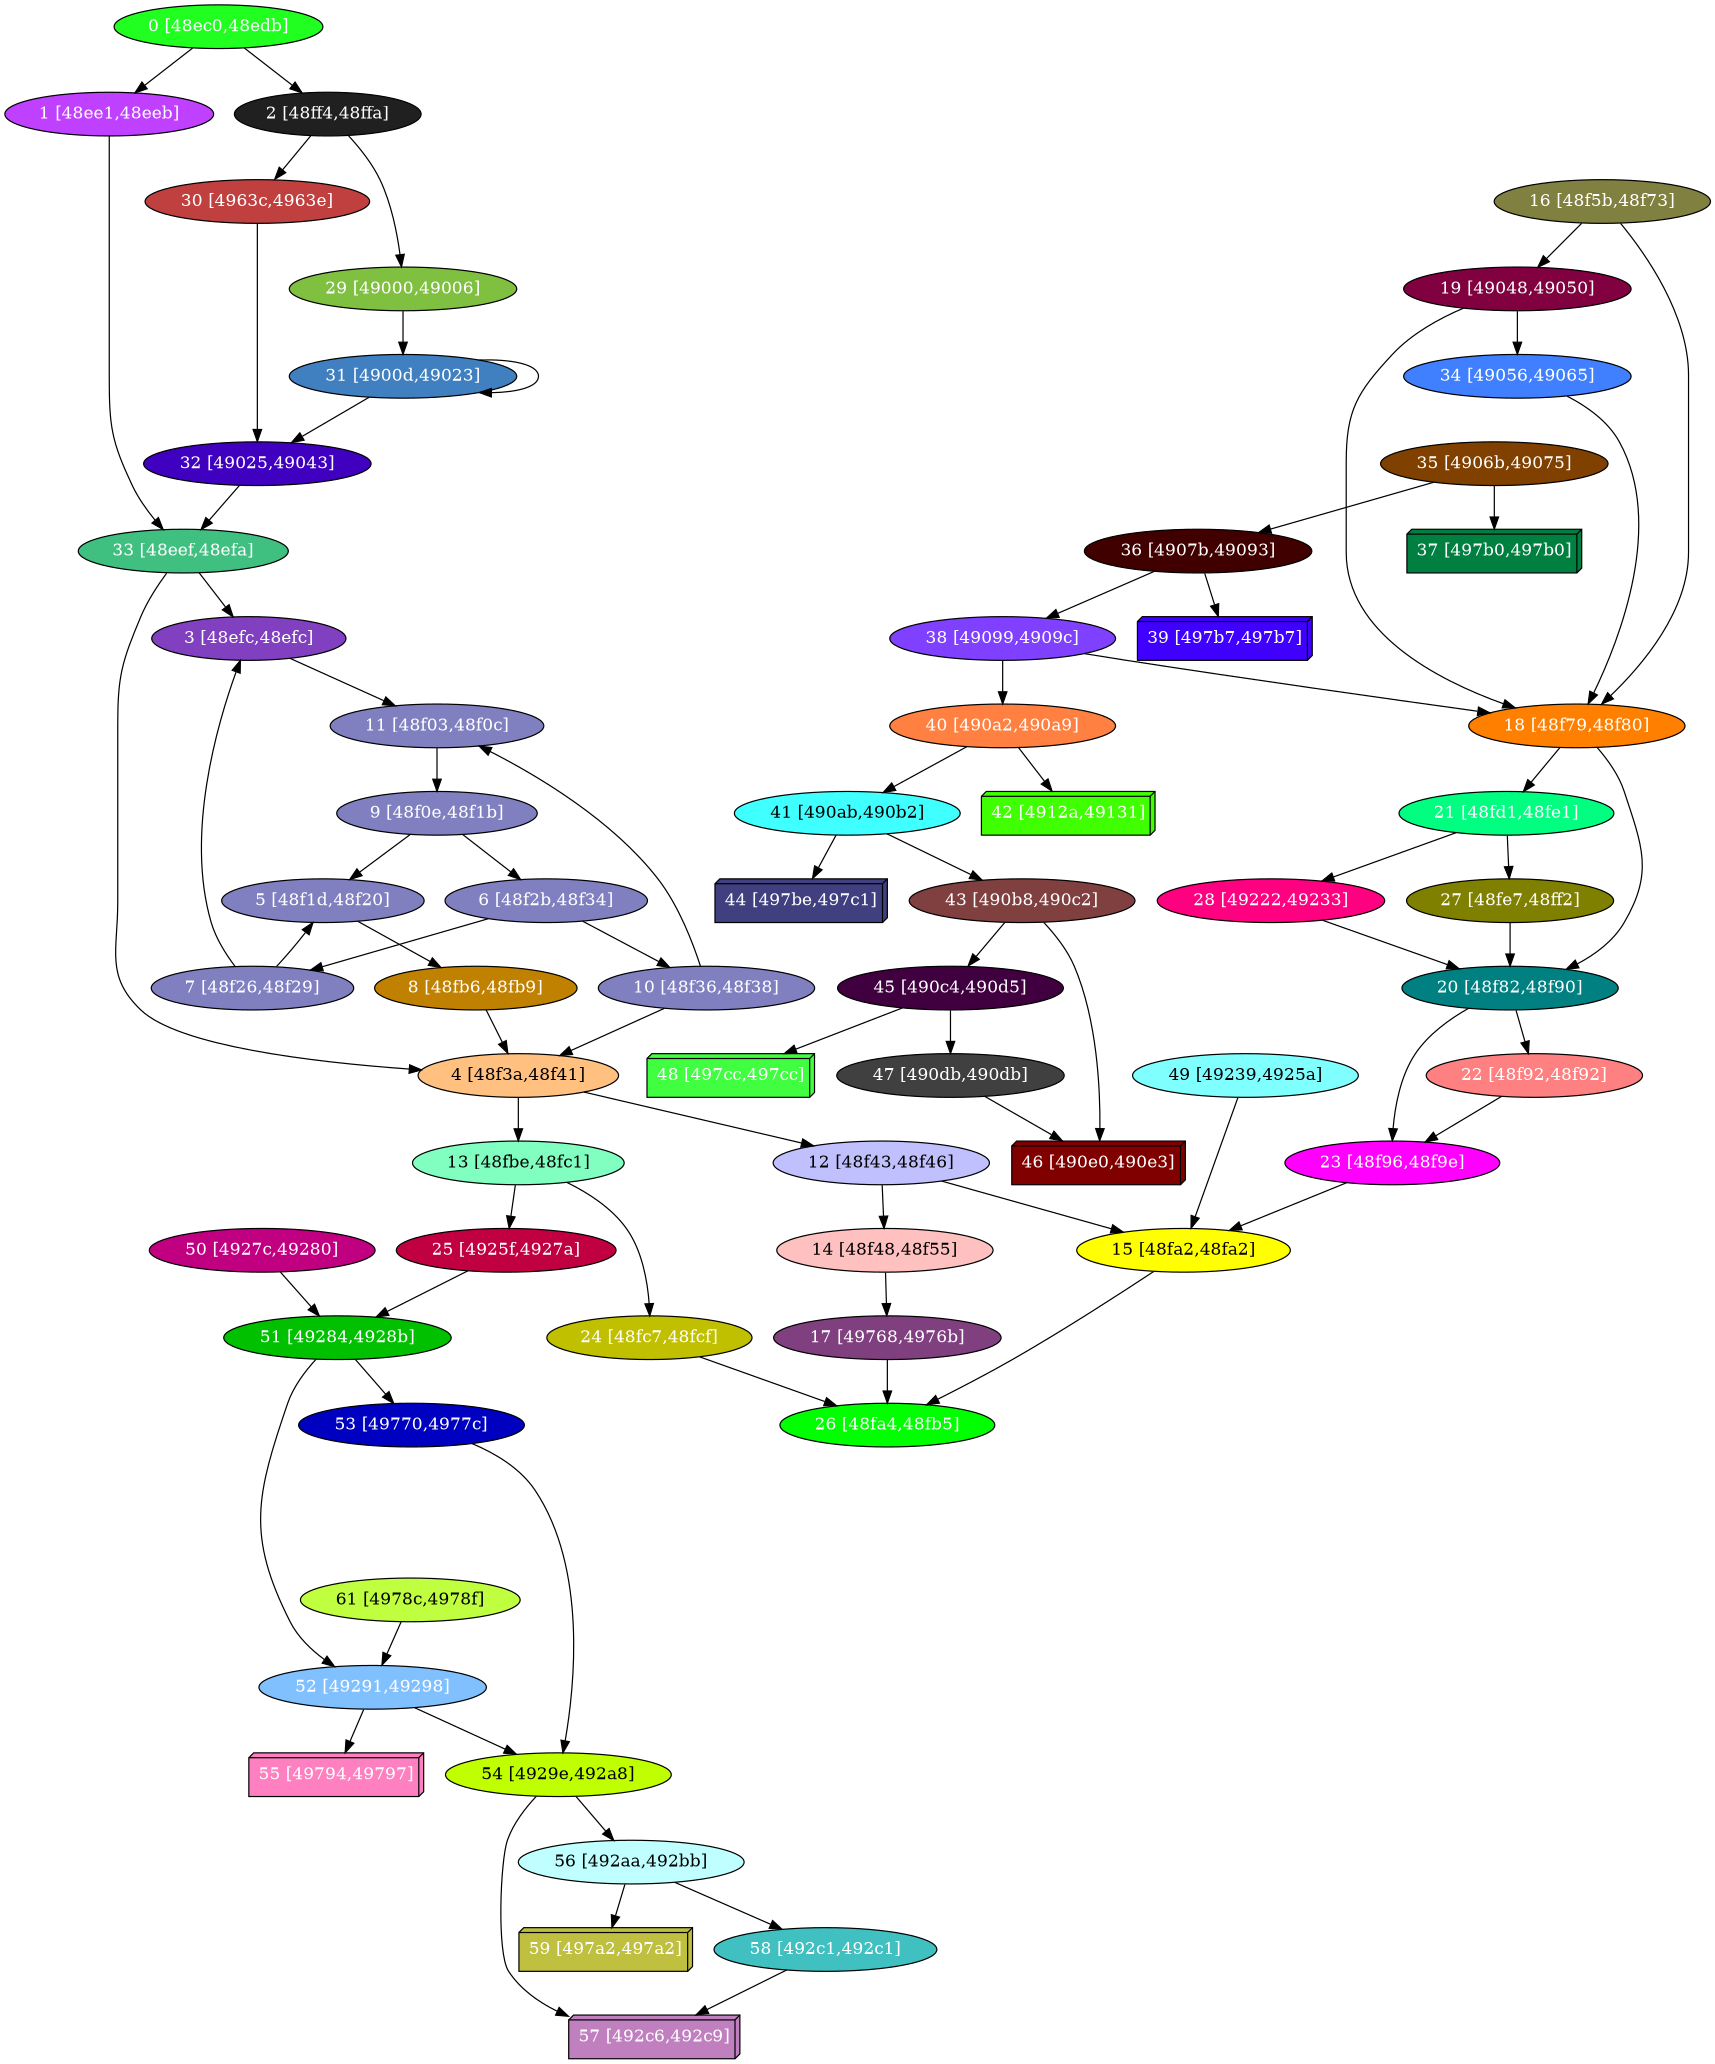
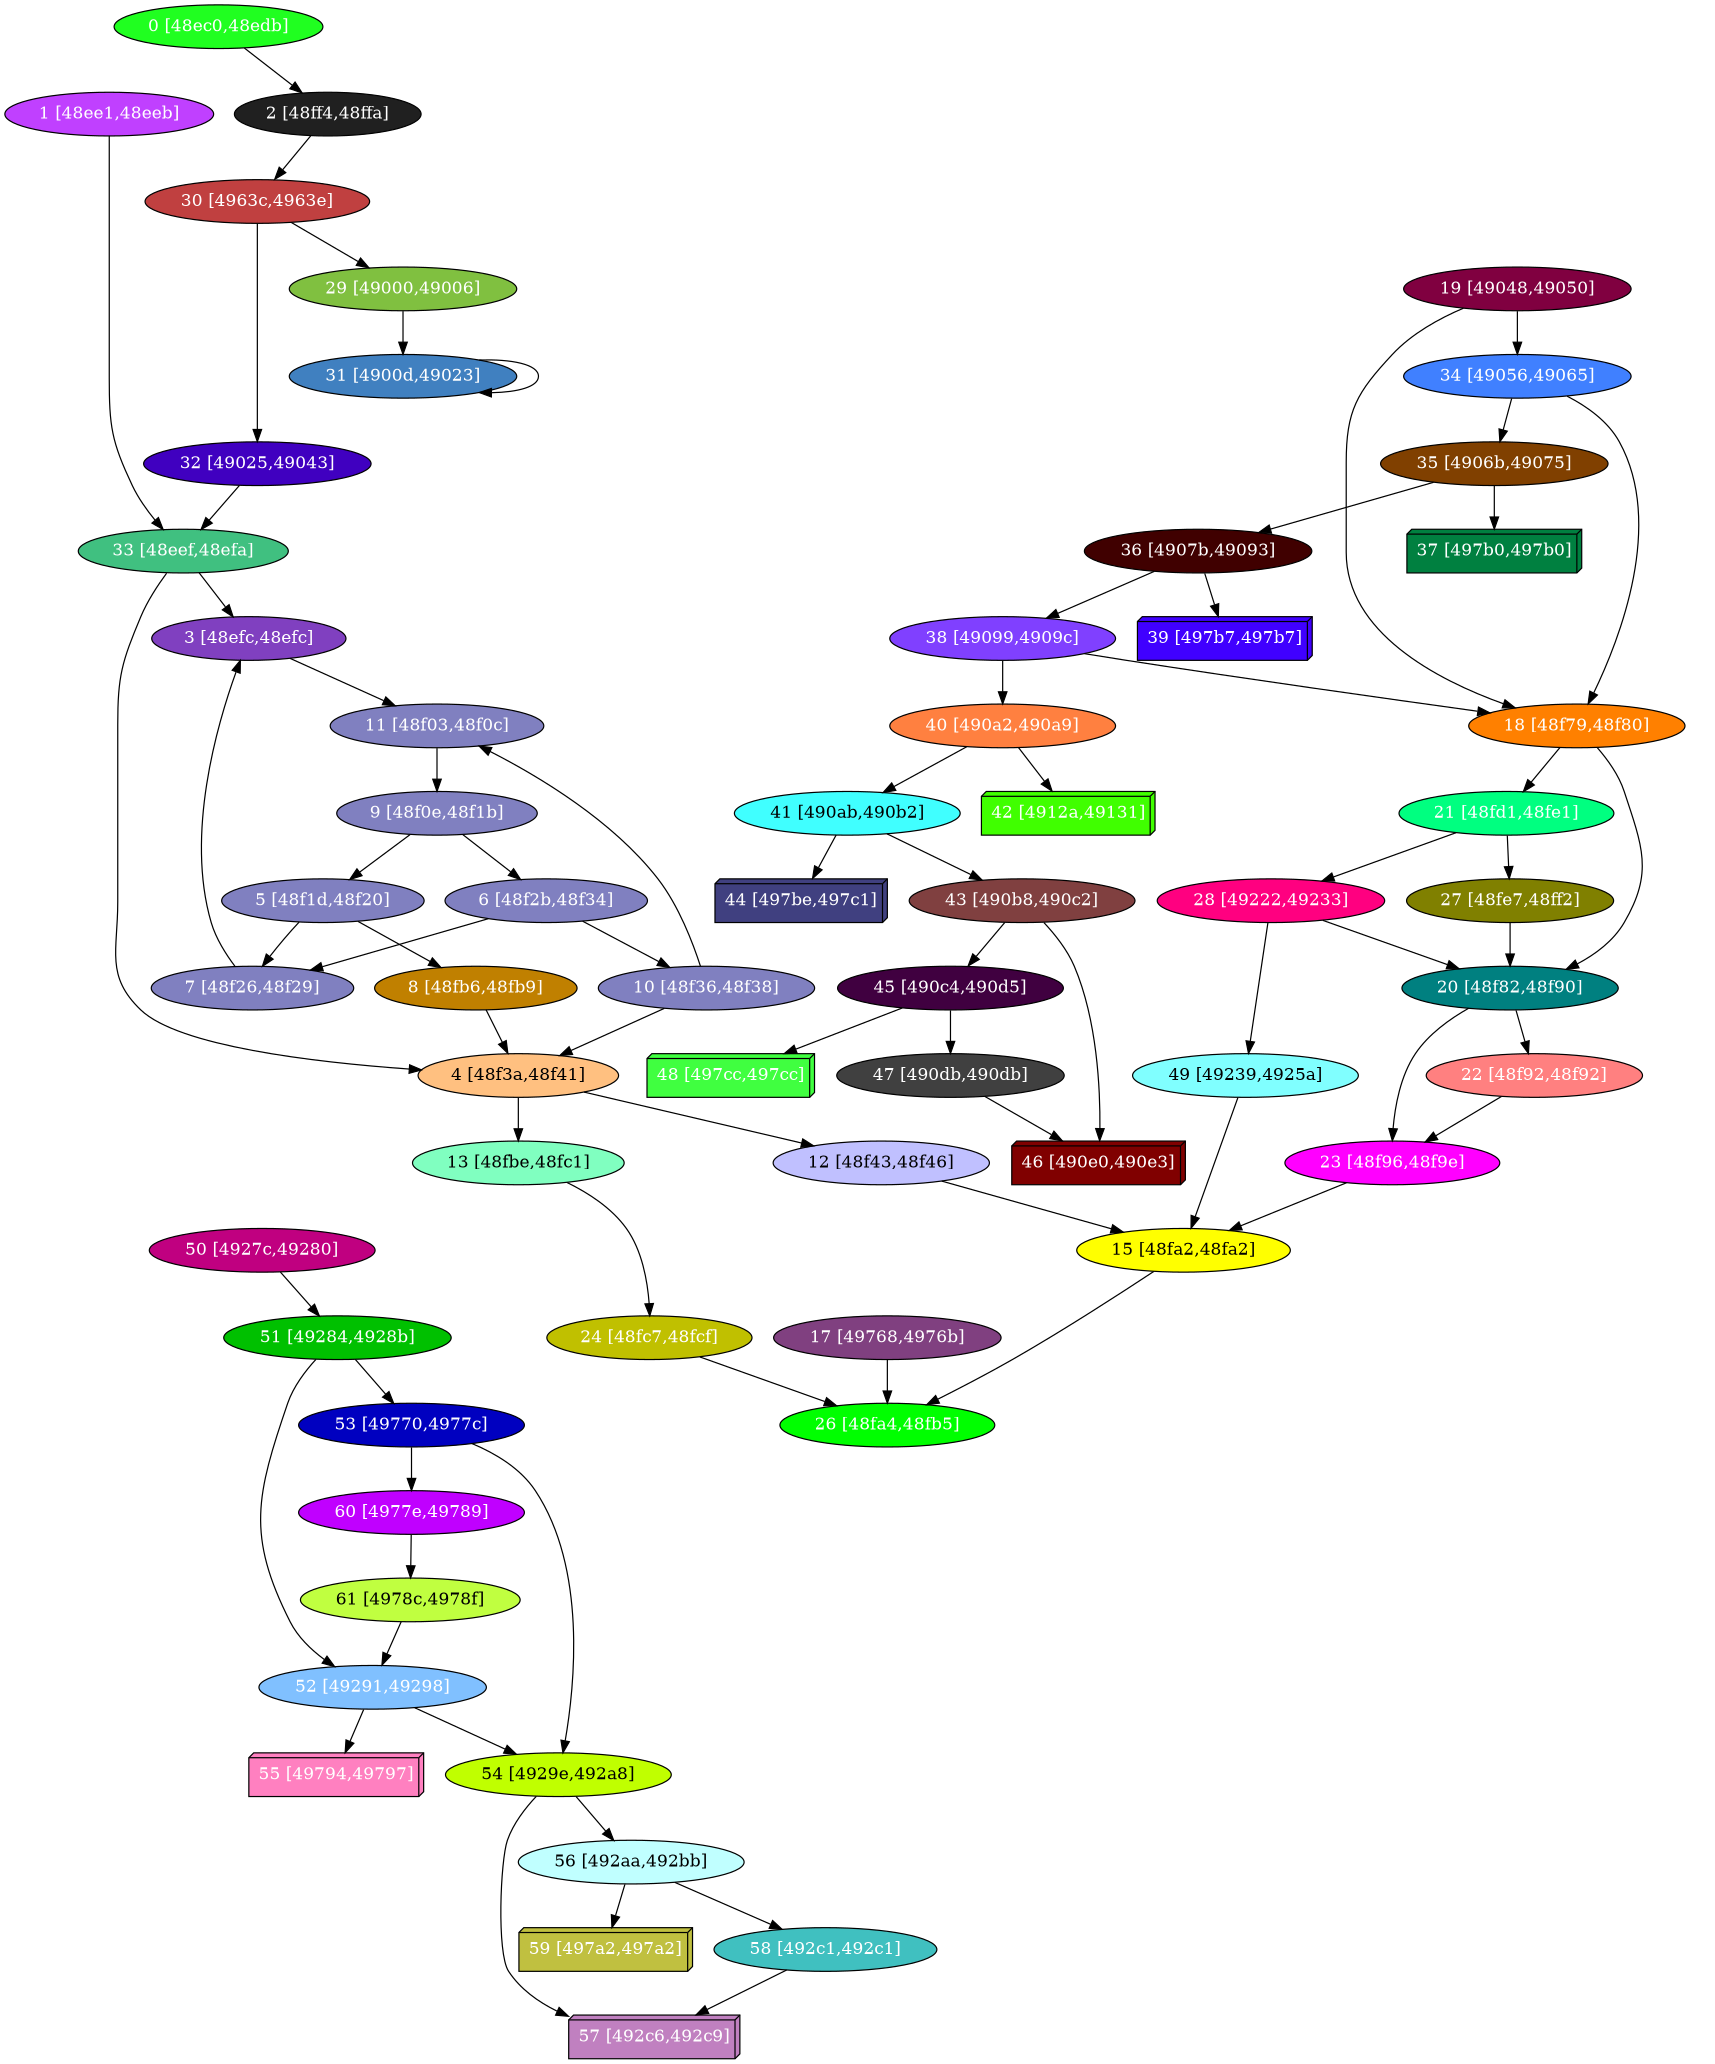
(169, 67) -> none
(385, 191) -> (325, 242)
(1602, 202) -> none
none -> (1507, 414)
(336, 417) -> none
(291, 950) -> (284, 939)
none -> (1259, 982)
(506, 1250) -> none
(885, 1250) -> none
none -> (412, 1513)
